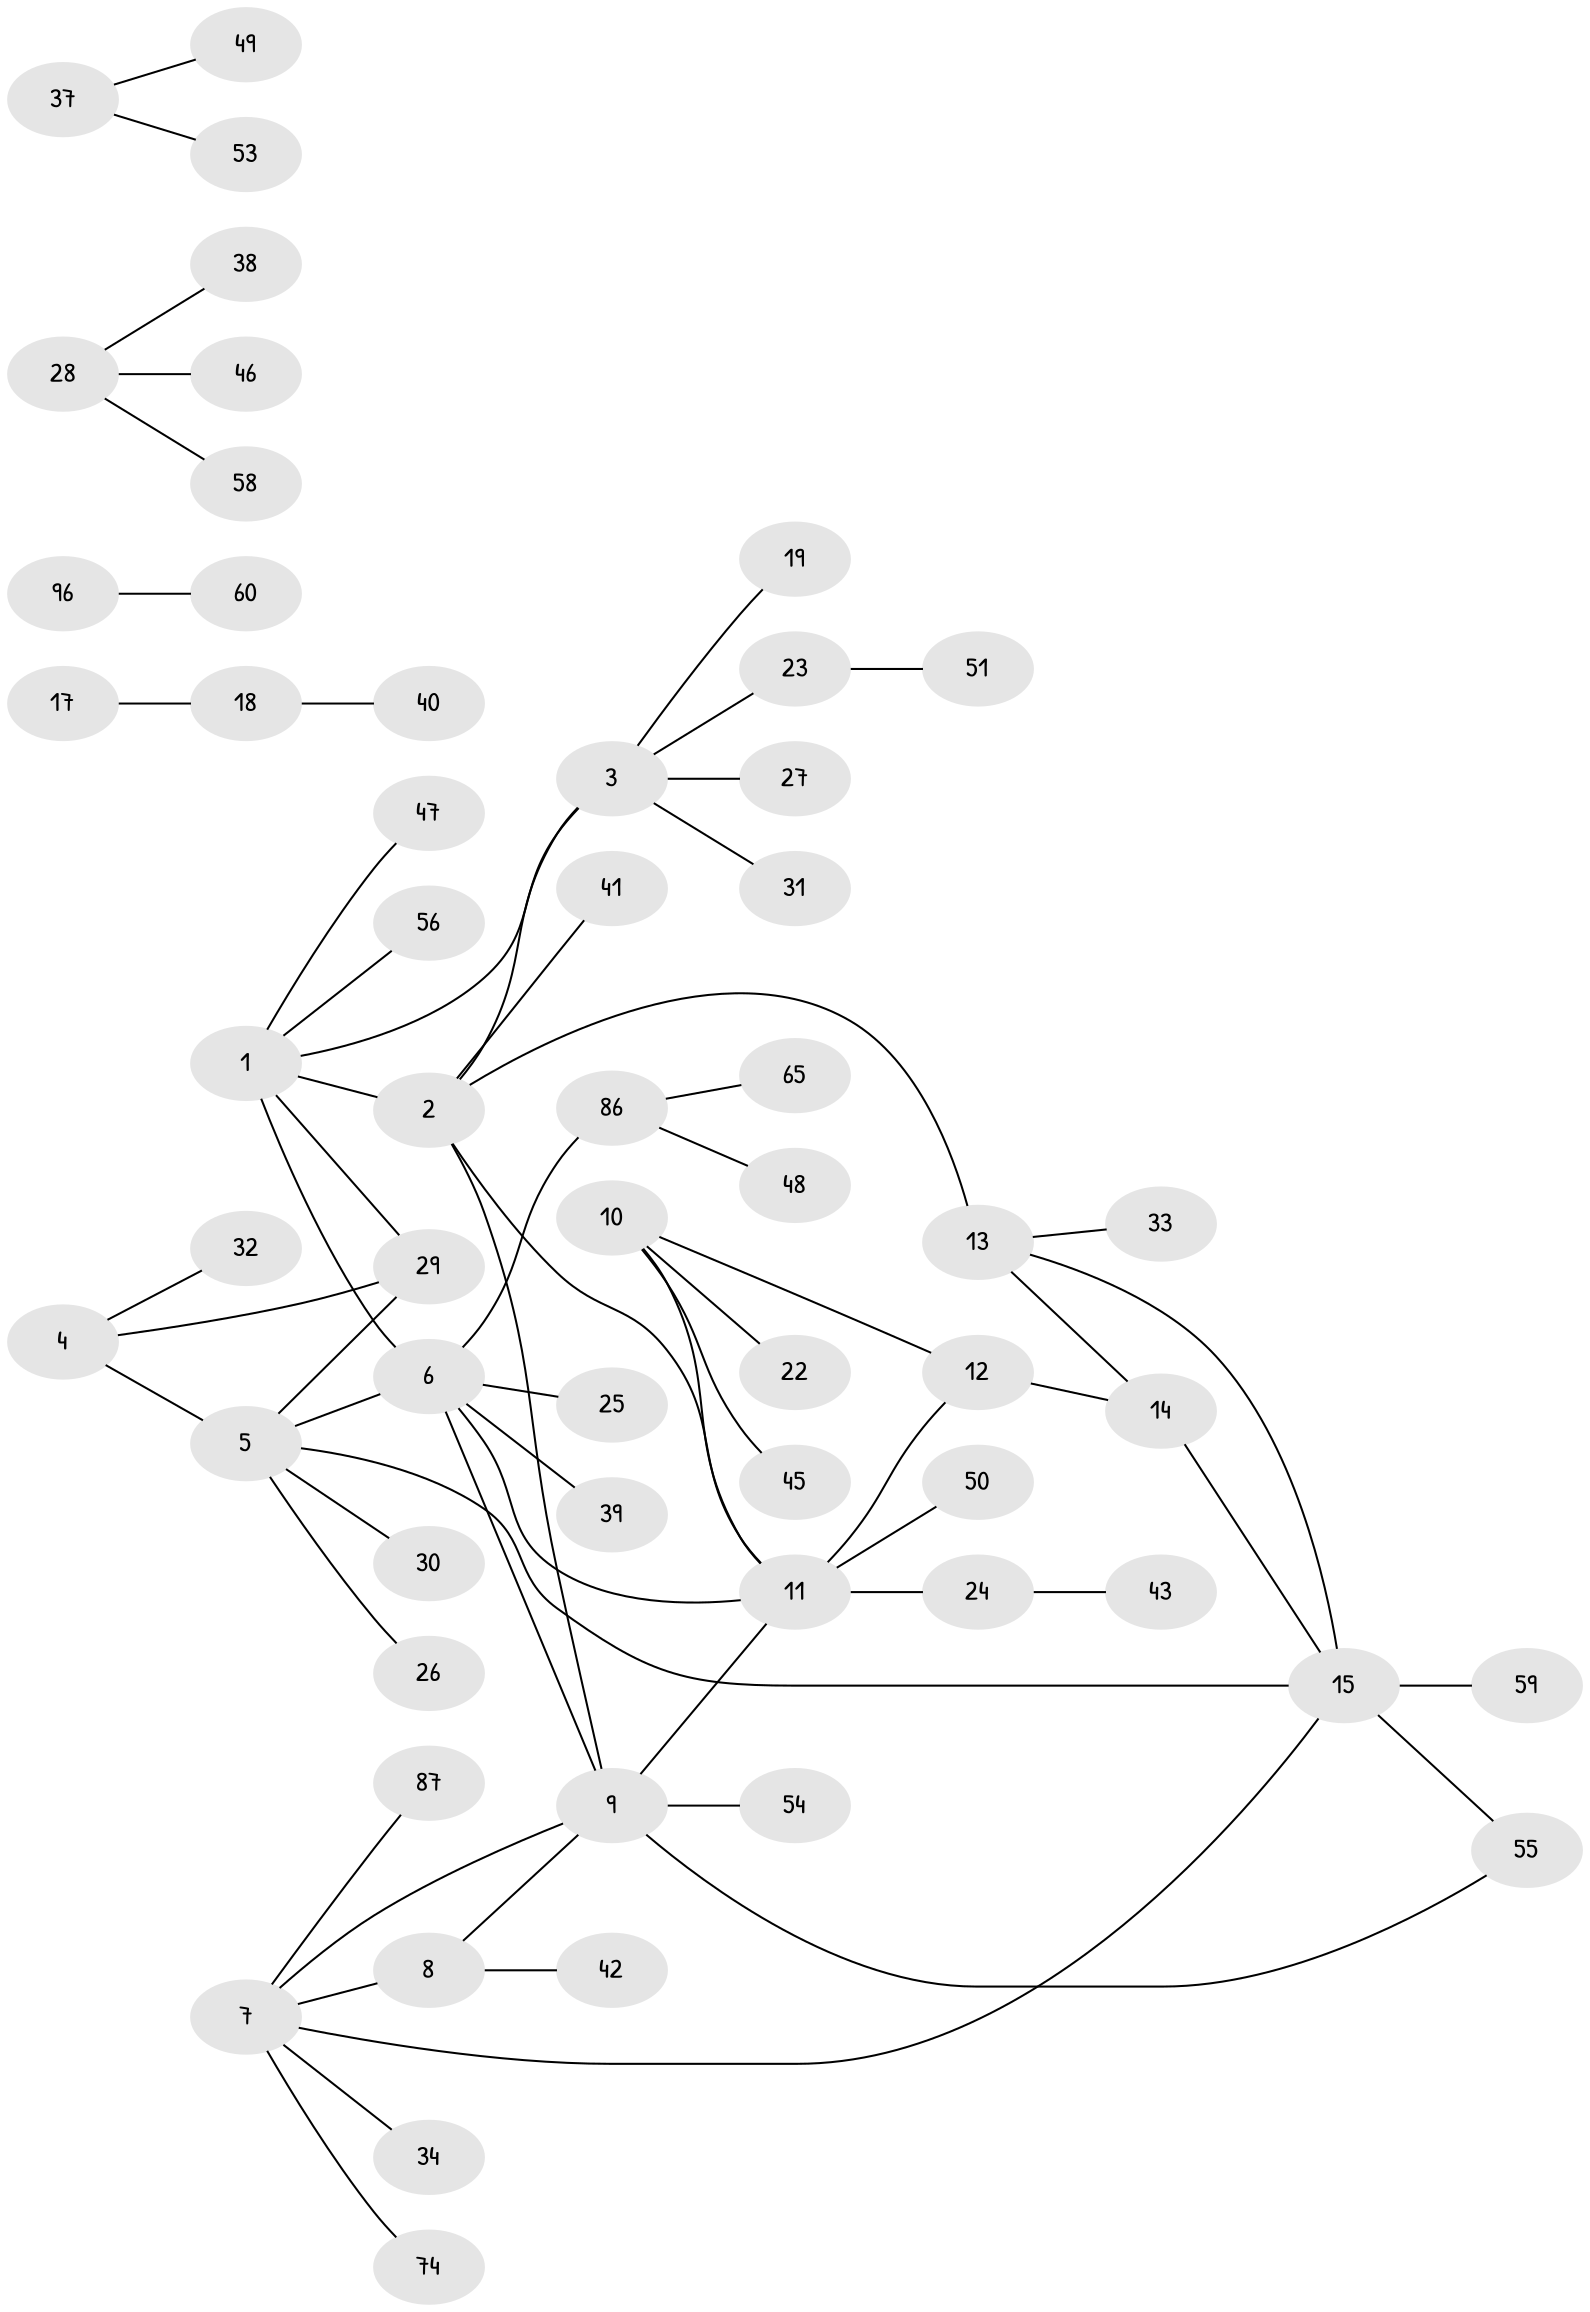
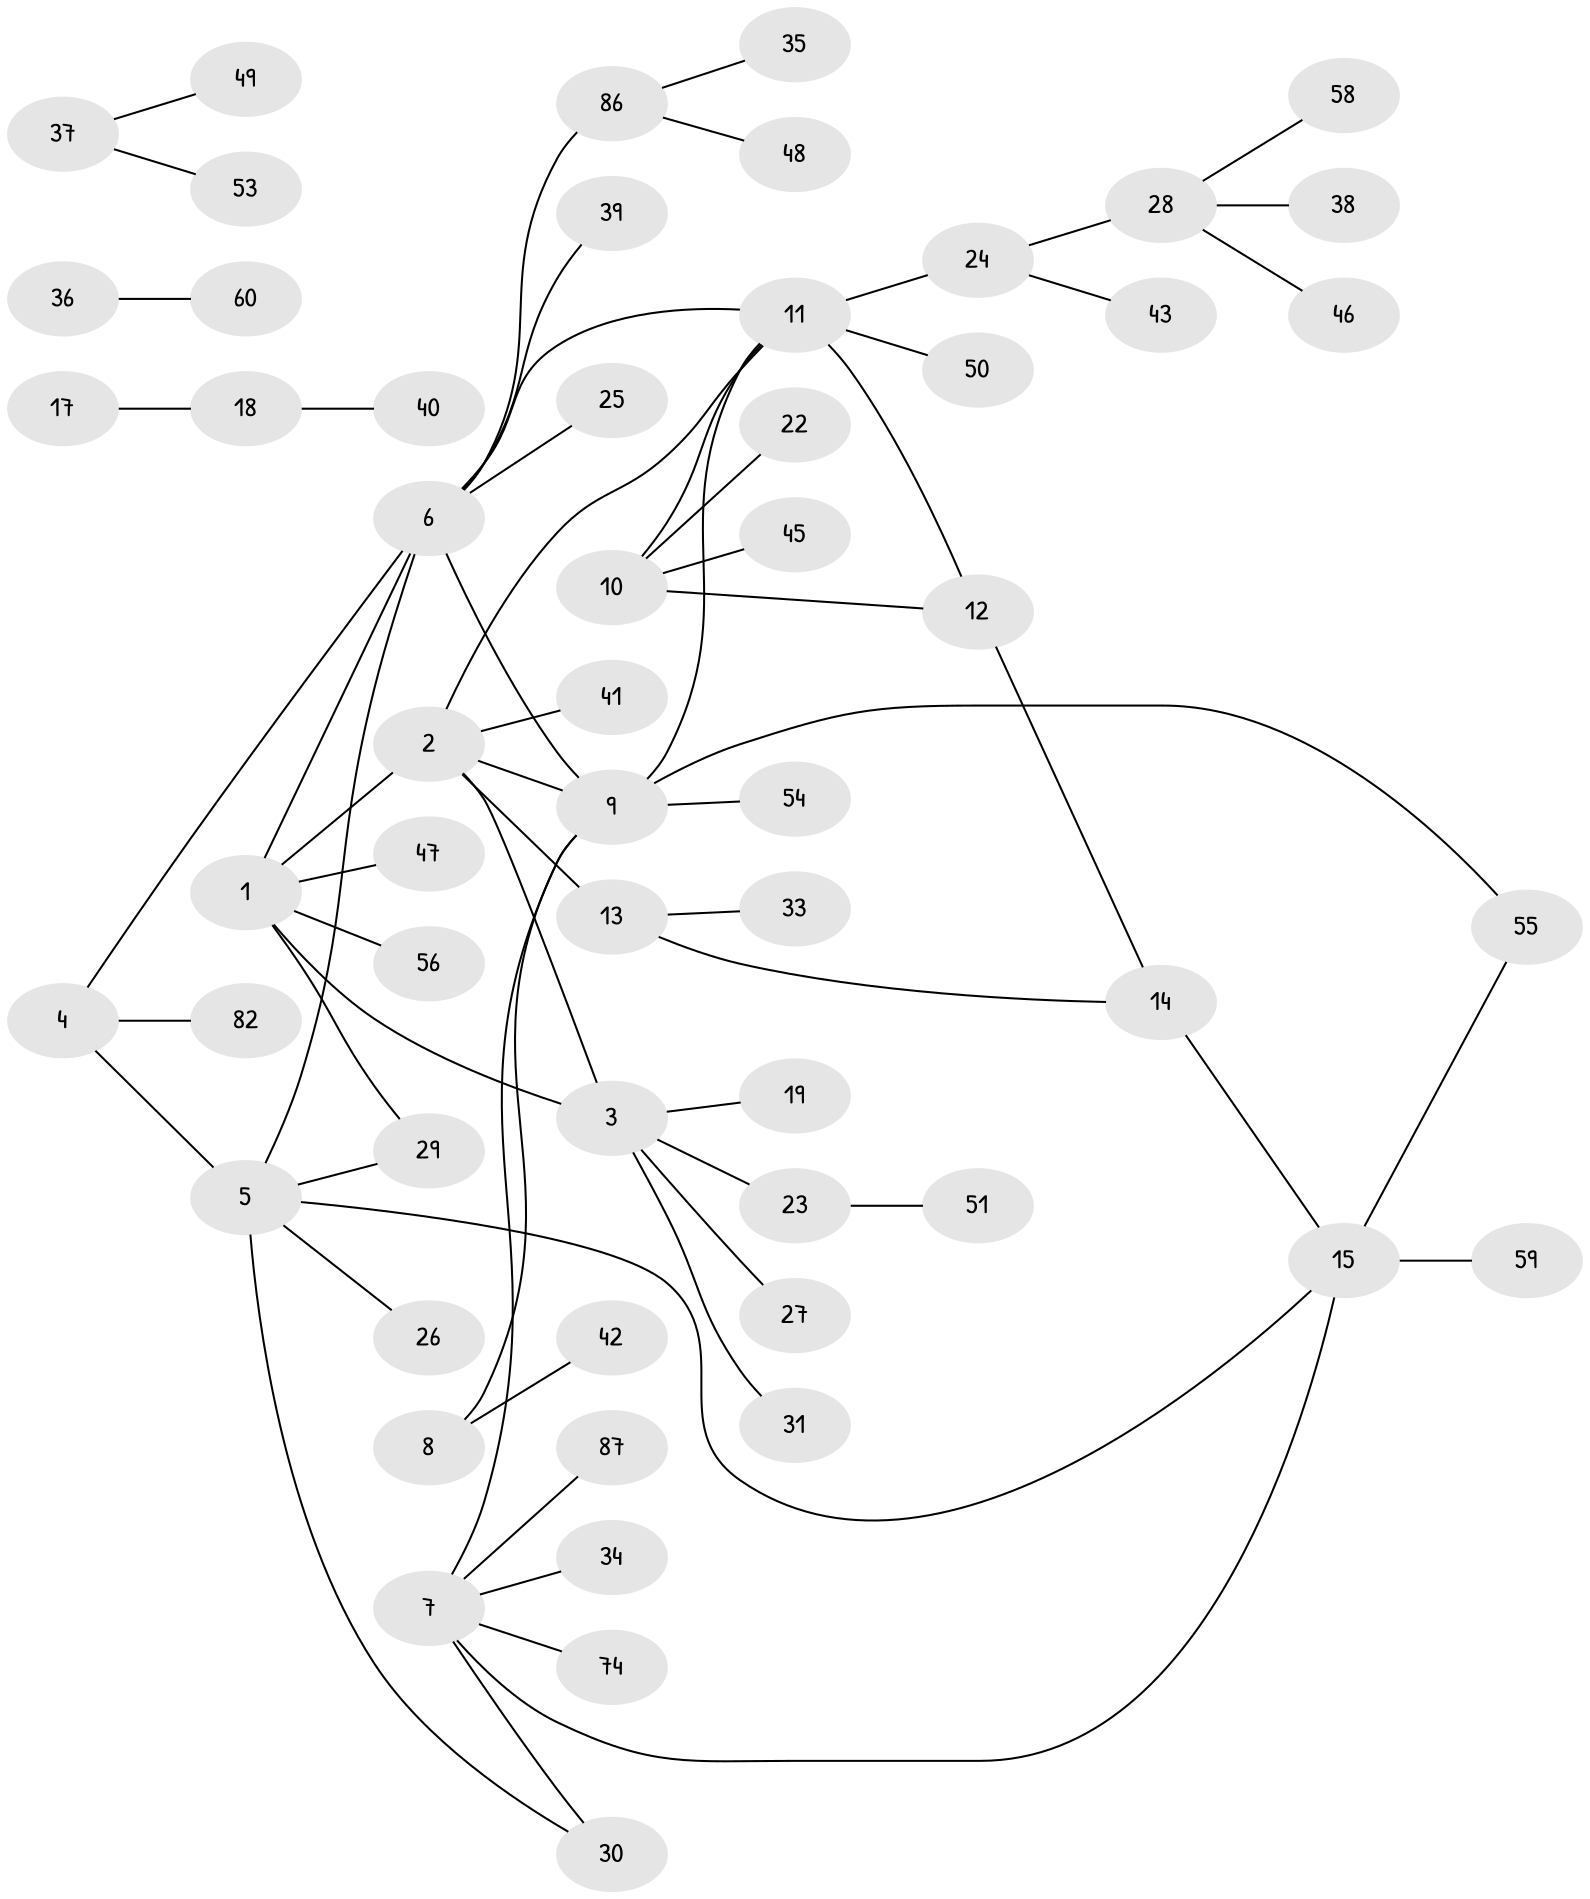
none -> (1070, 233)
(63, 594) -> (63, 299)
(795, 1076) -> (795, 45)
(246, 1248) -> (246, 1021)
(249, 1314) -> (242, 767)
(1248, 1399) -> none
(338, 1994) -> (517, 1734)
